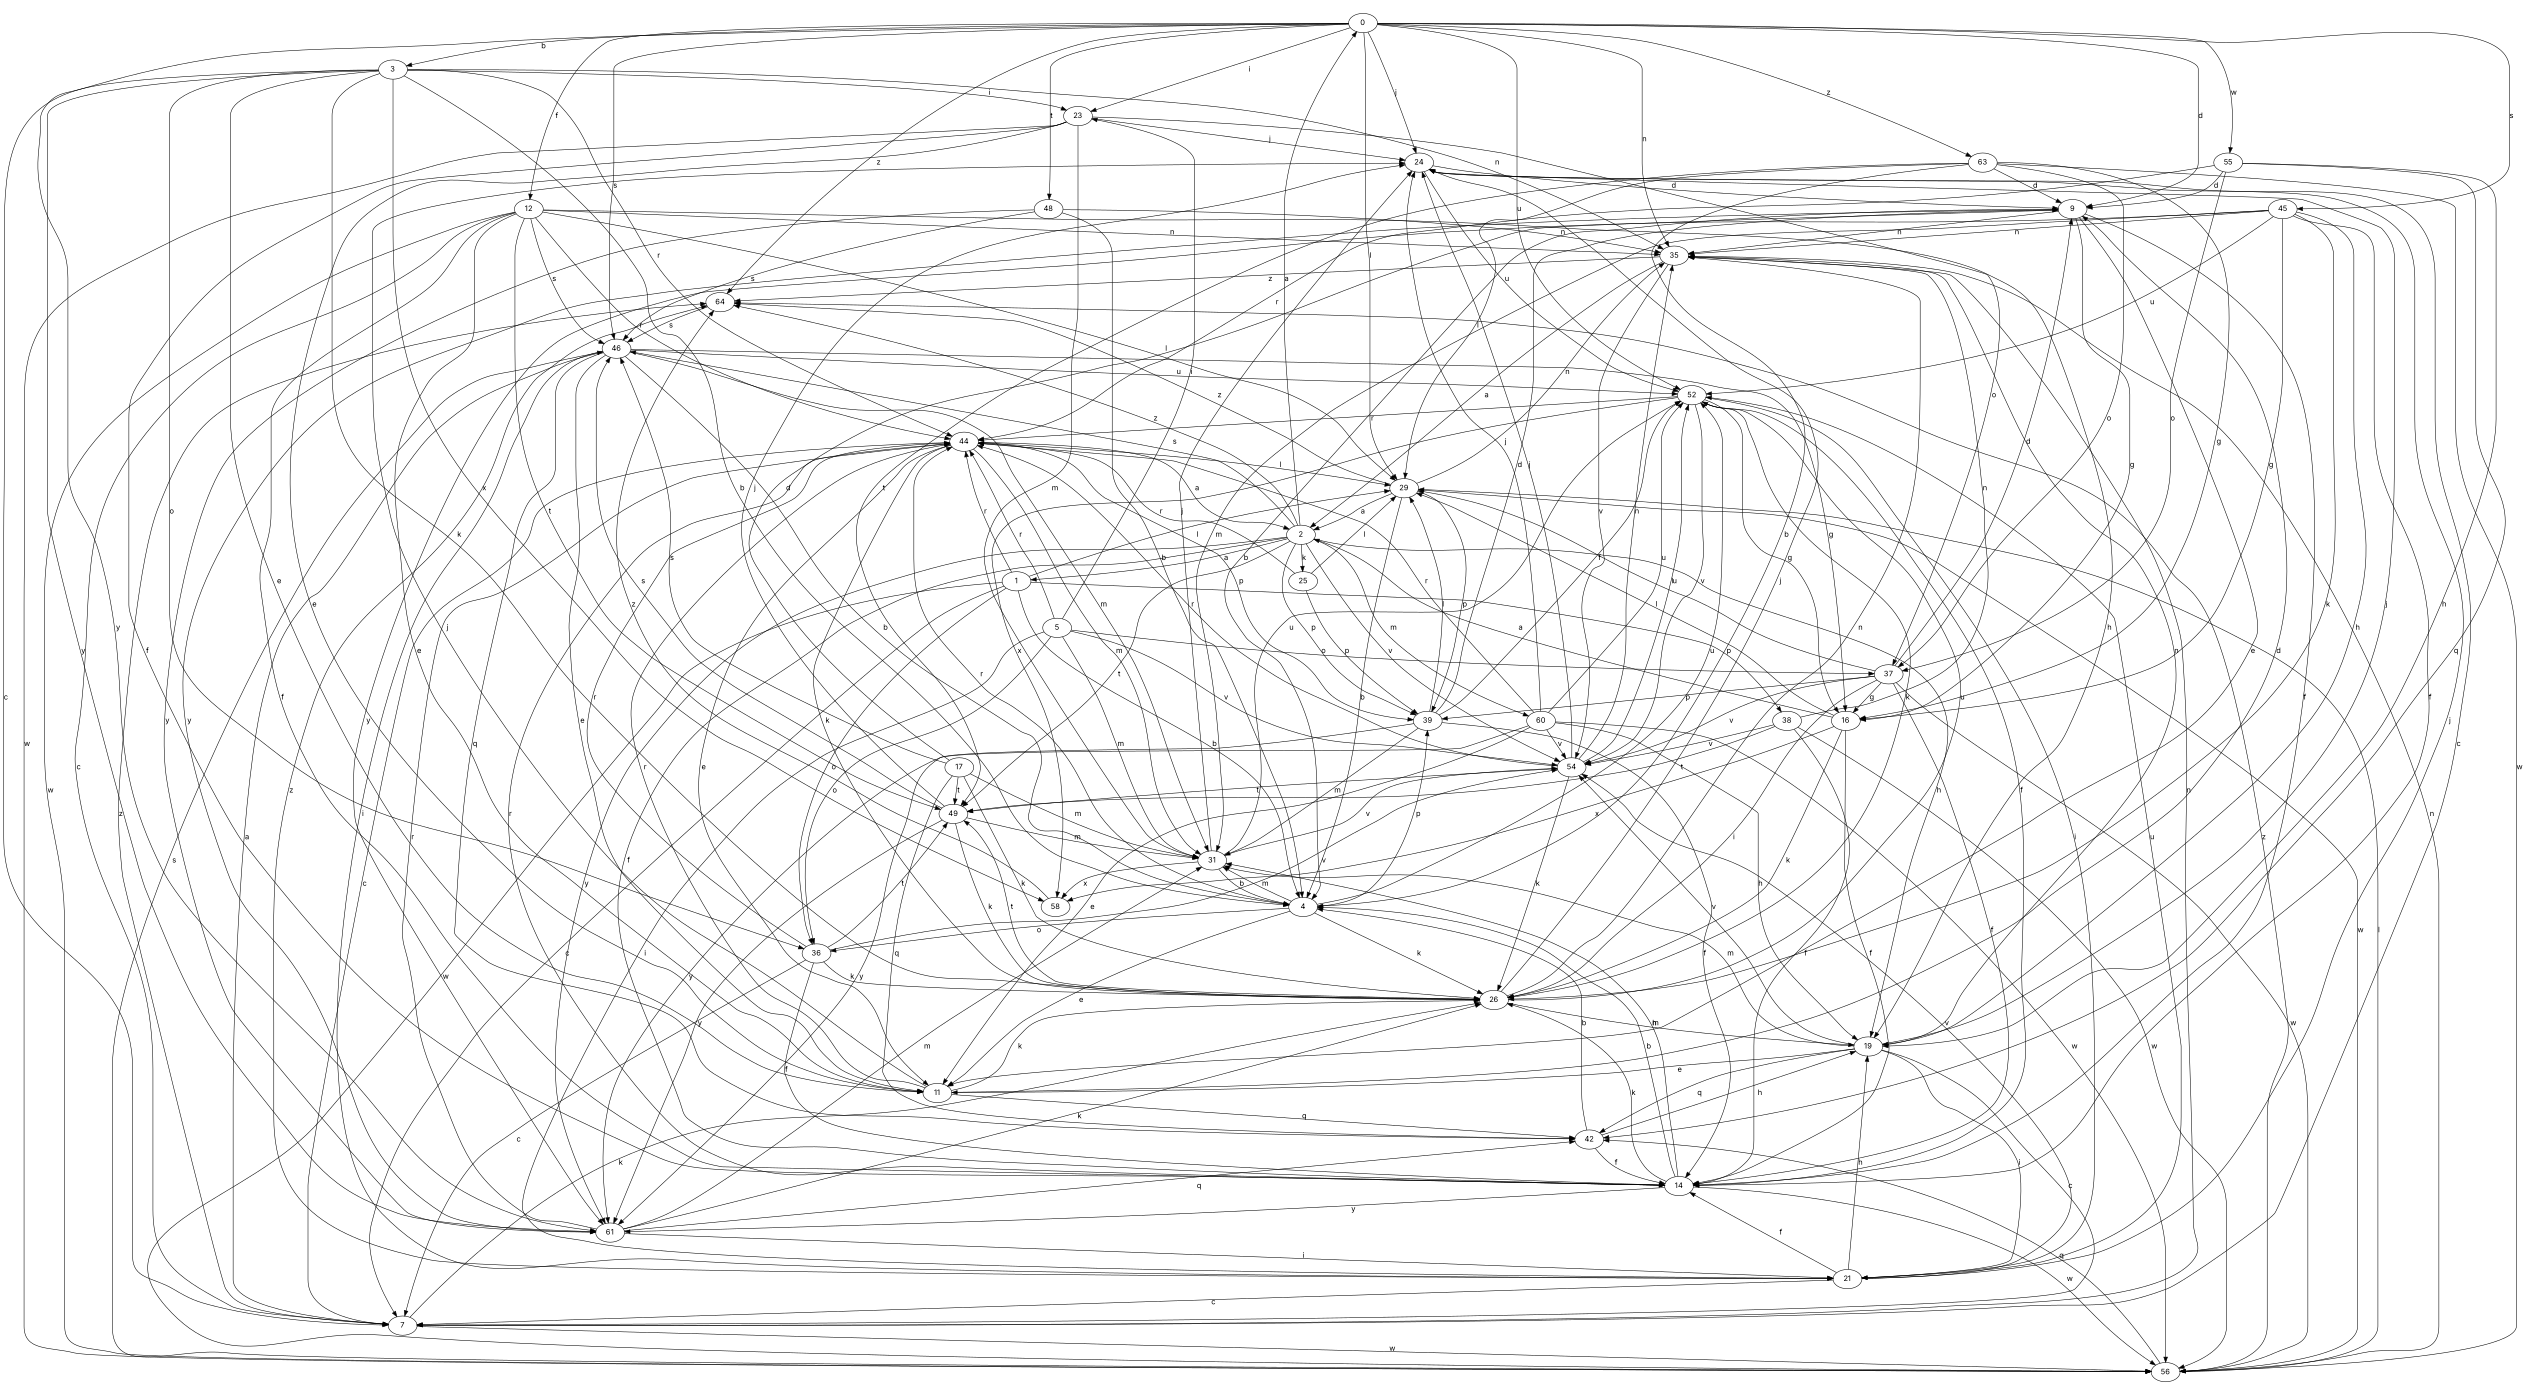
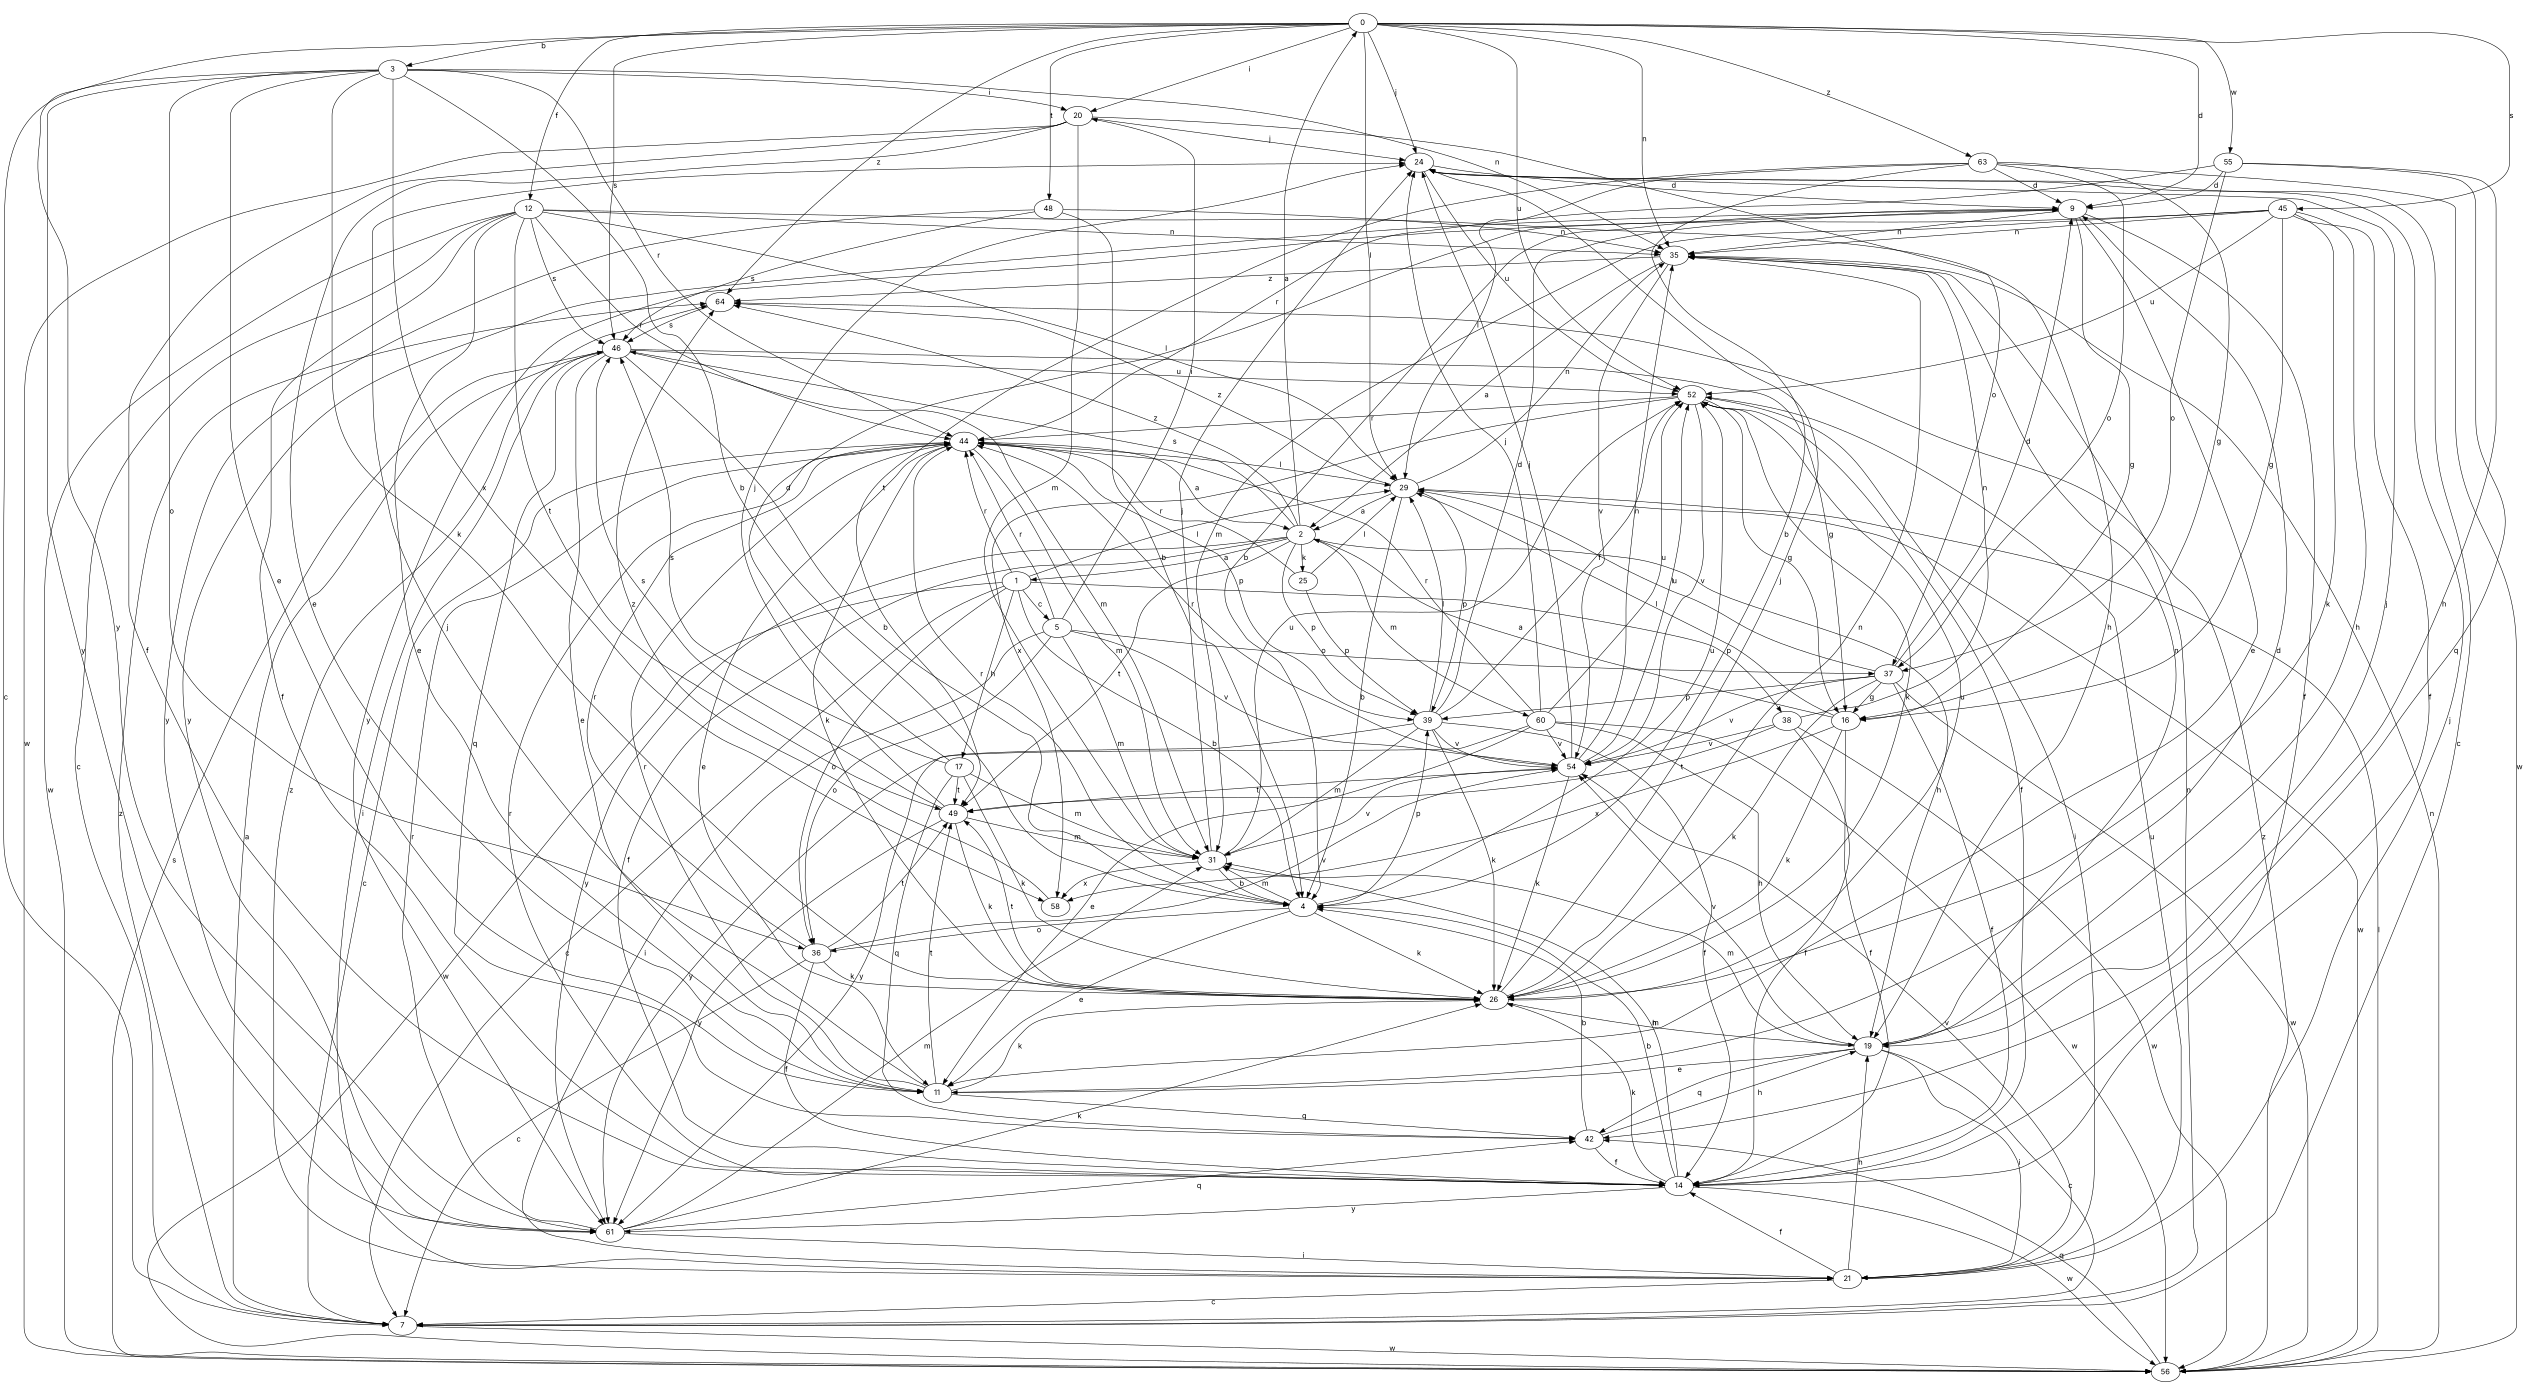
(1078, 116) -> (1078, 116)
none -> (1033, 603)
none -> (989, 672)
(1410, 675) -> (1488, 760)
(1734, 837) -> (1734, 837)
none -> (929, 955)
(917, 1109) -> (1487, 852)
